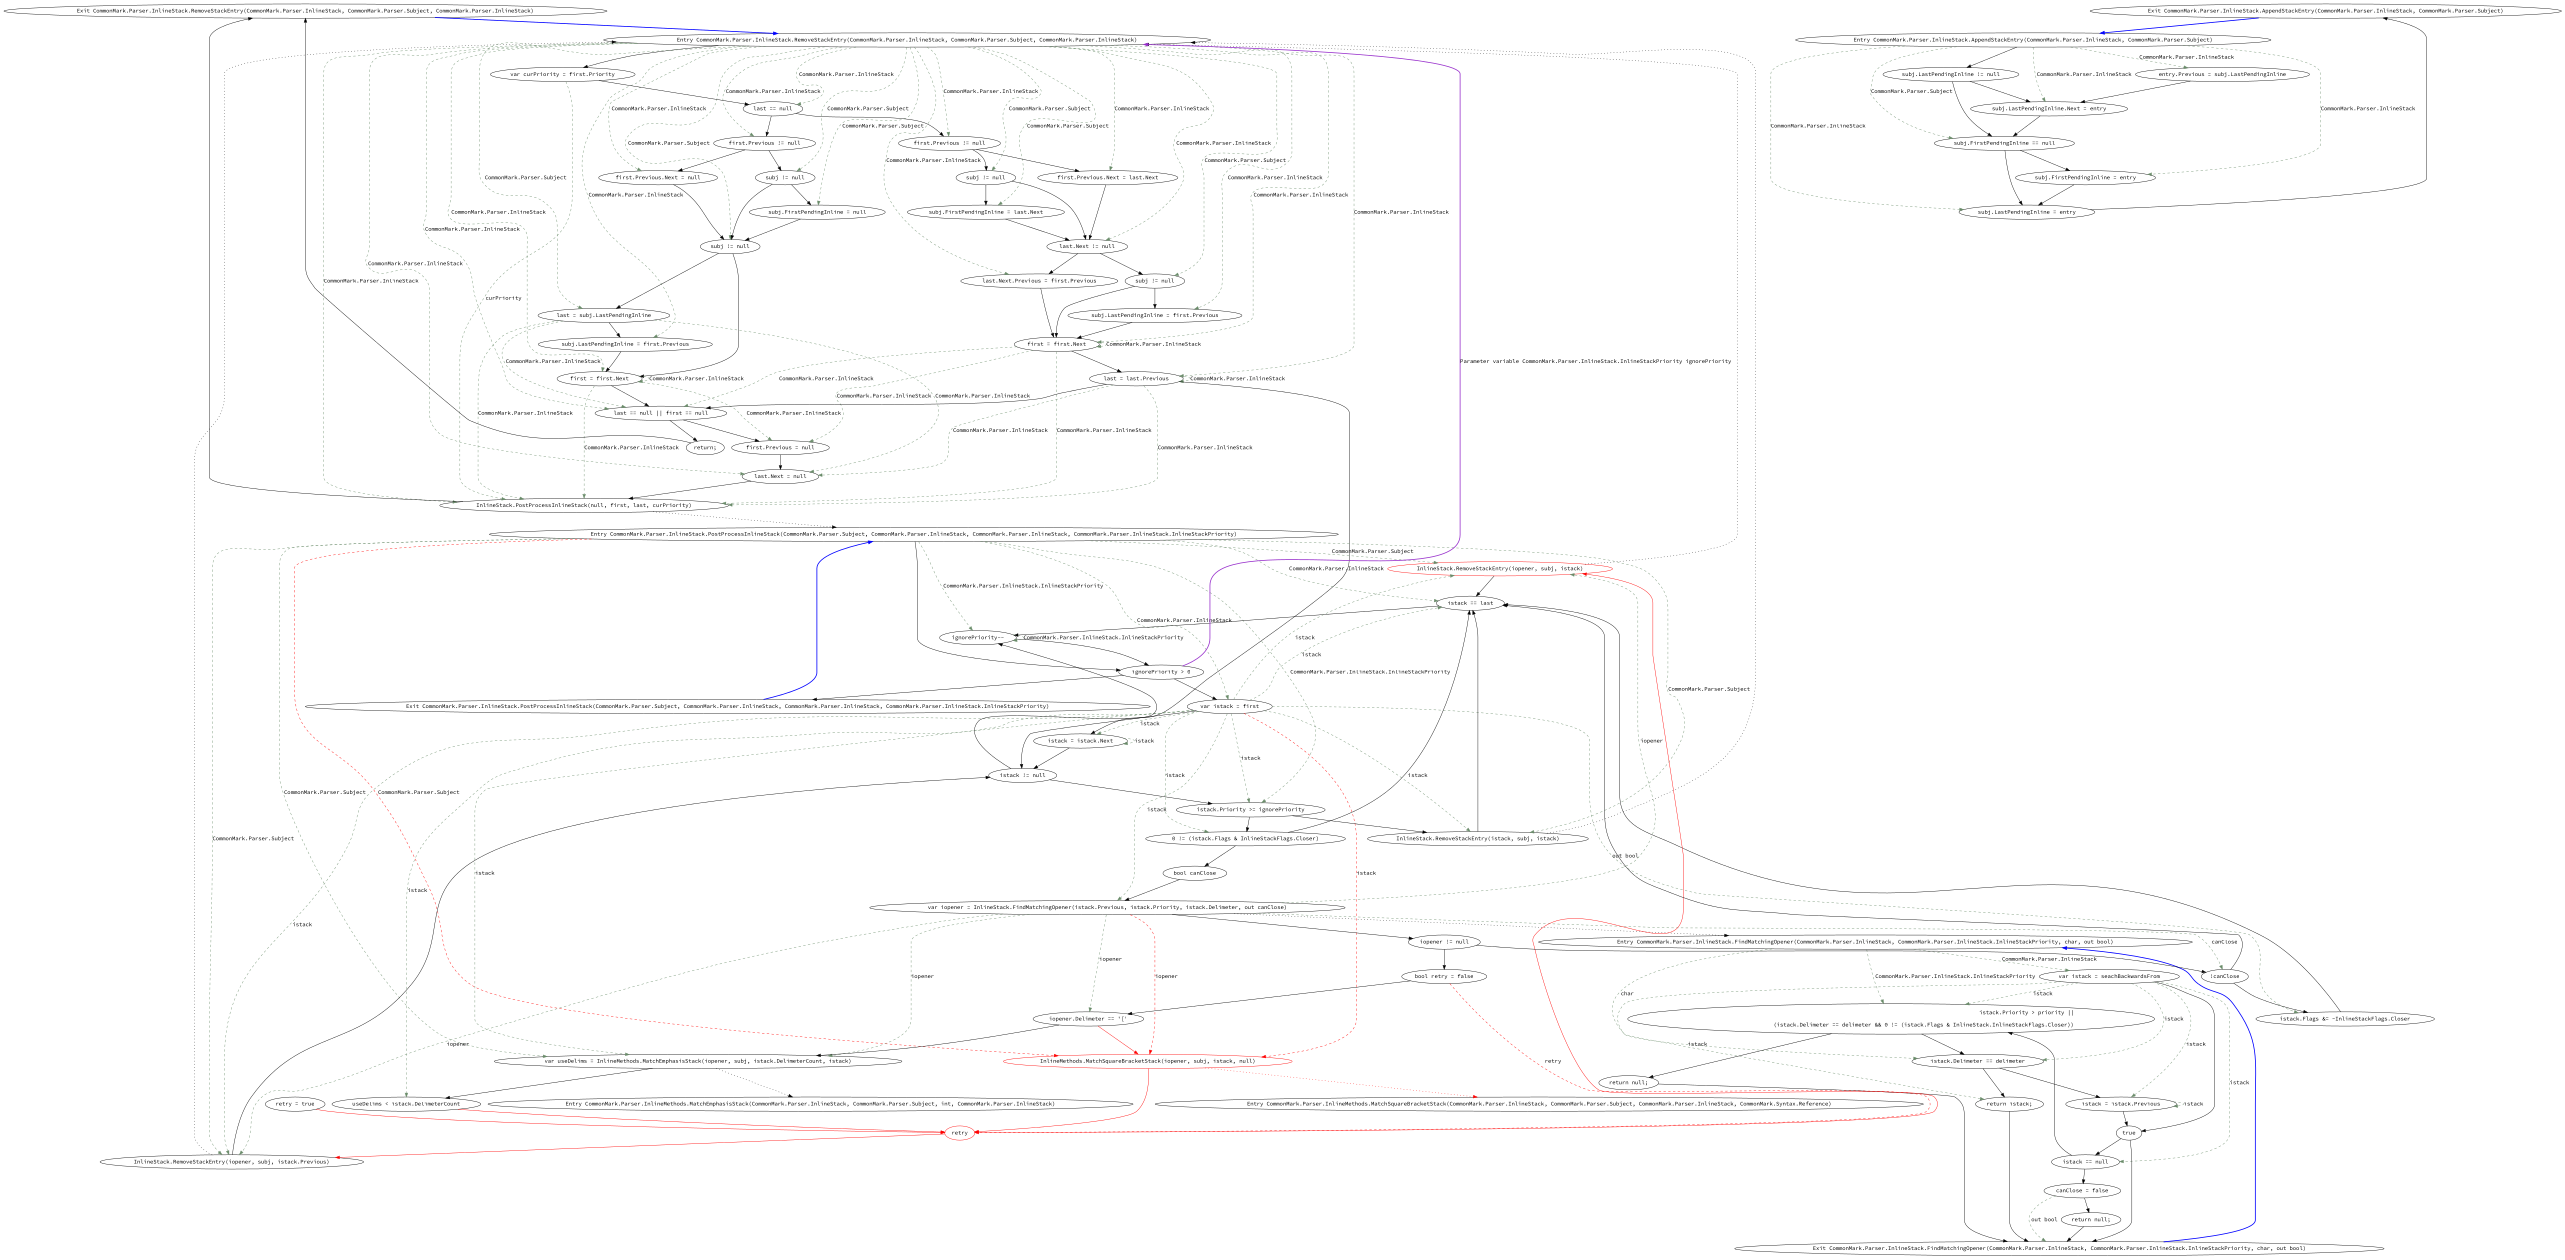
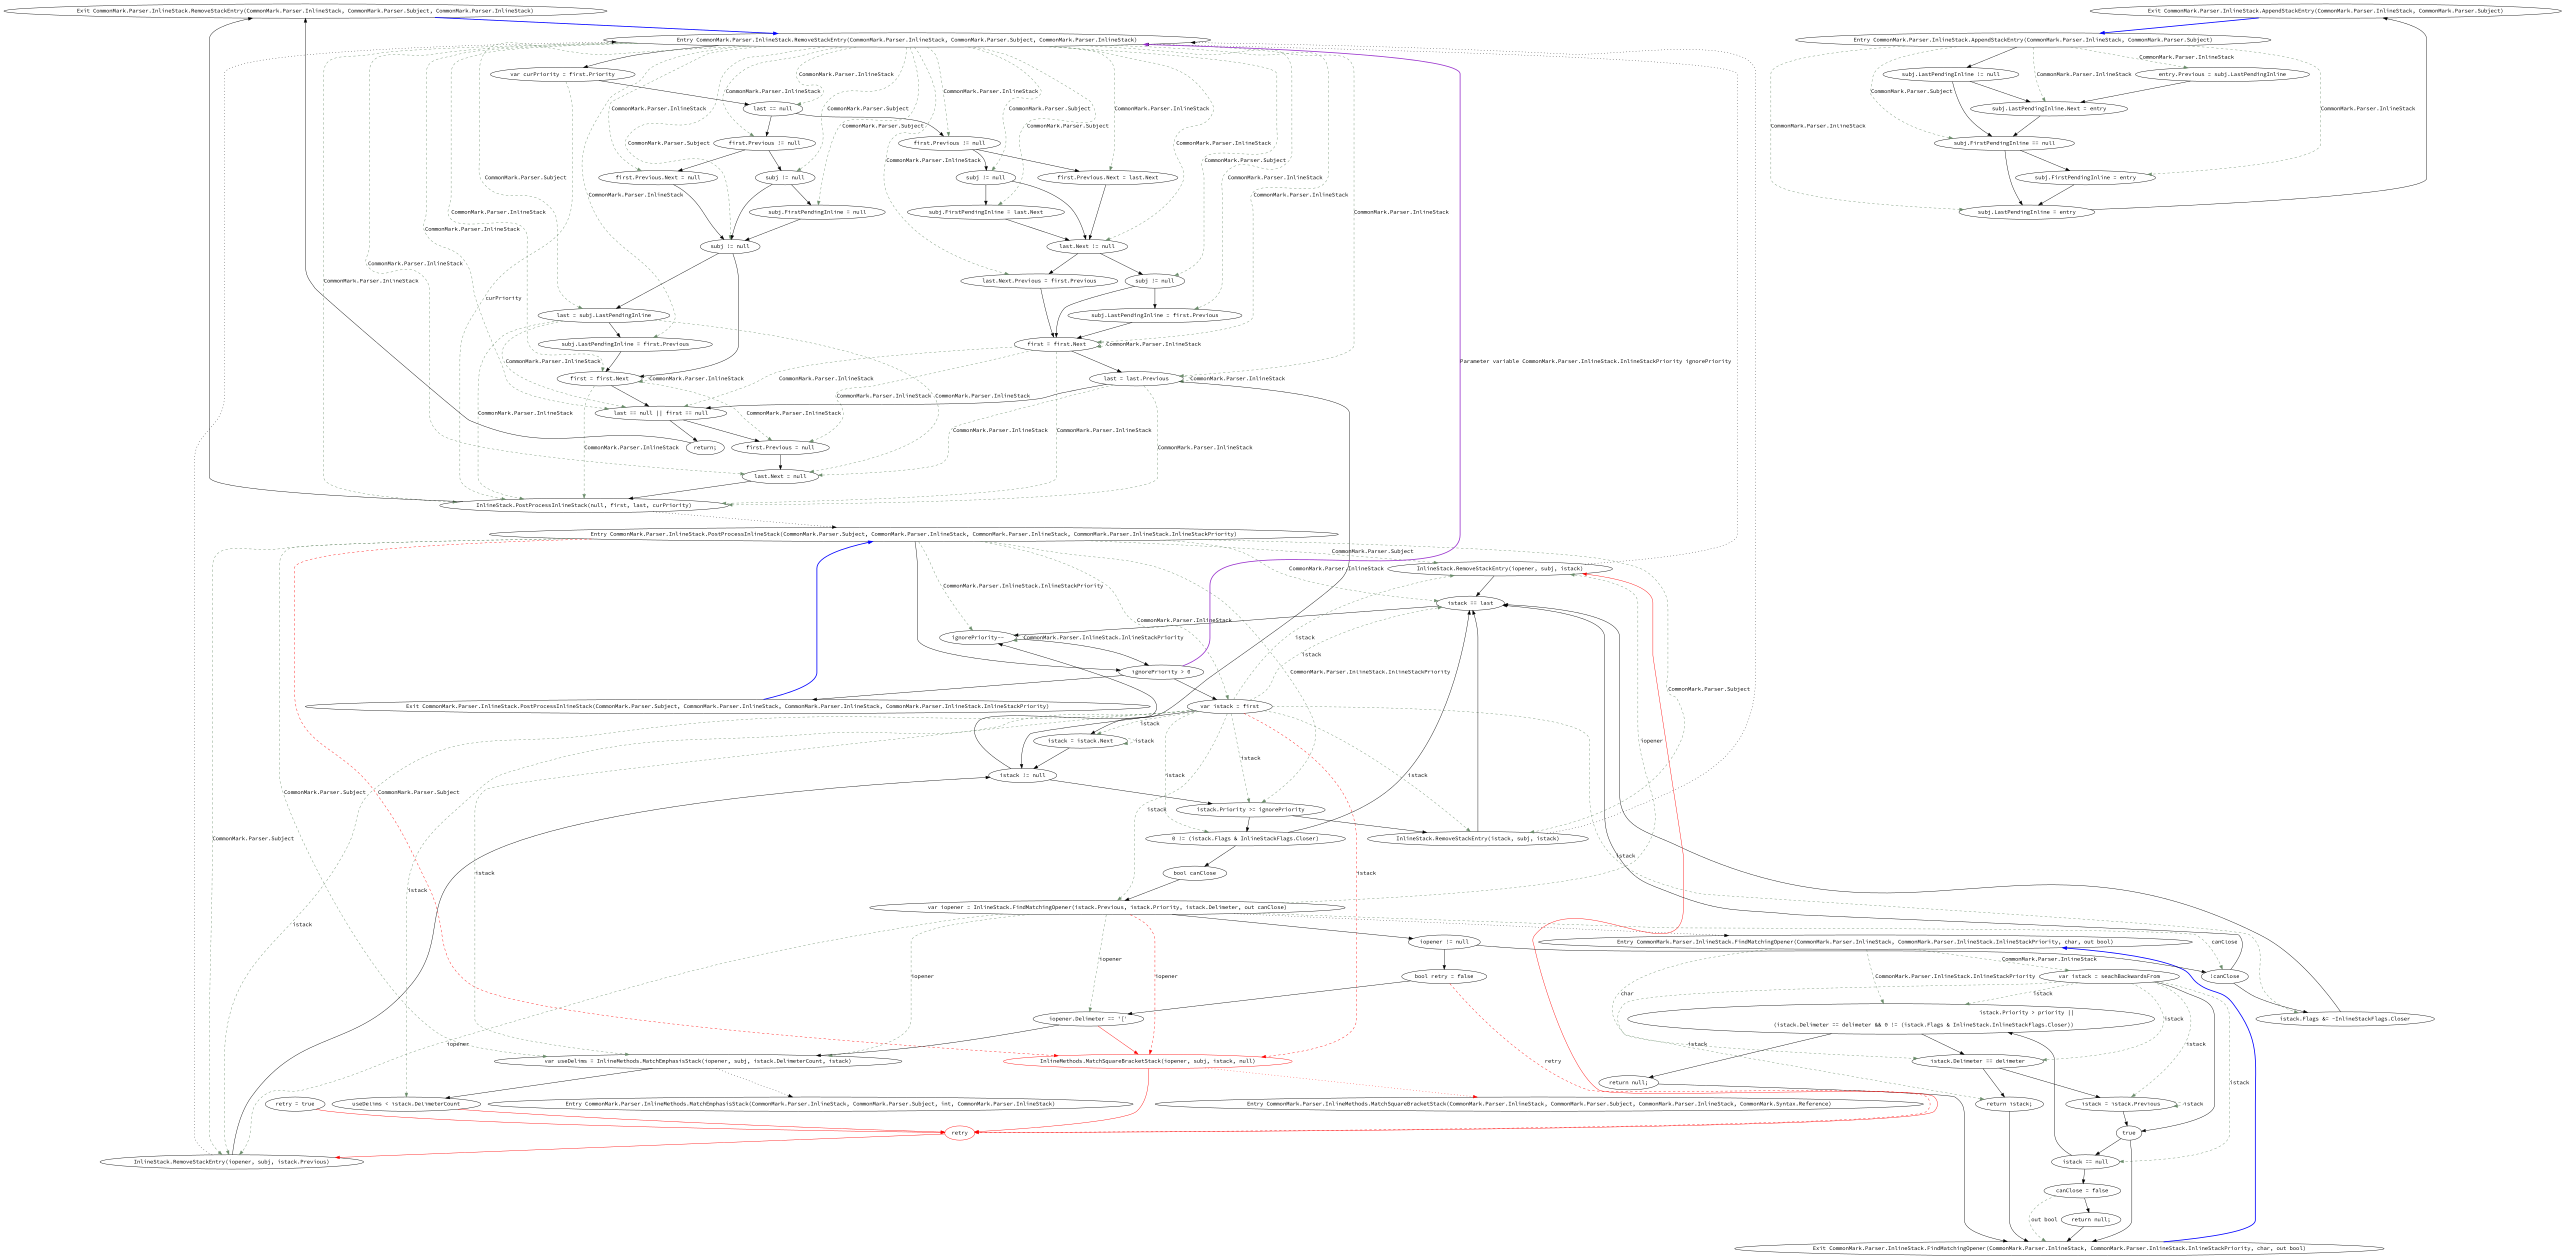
(1500, 569) -> (1500, 569)
(1626, 856) -> (1626, 856)
